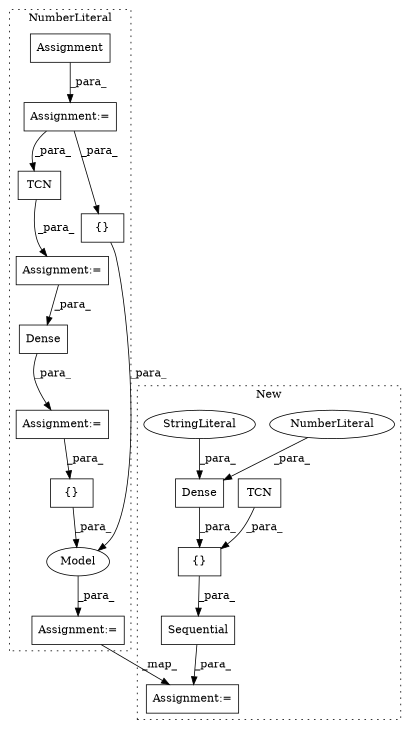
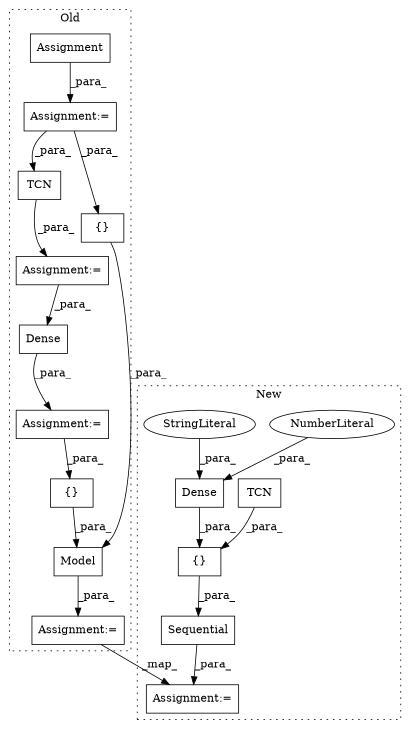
(70, 19) -> (70, 19)
(78, 562) -> (78, 562)
